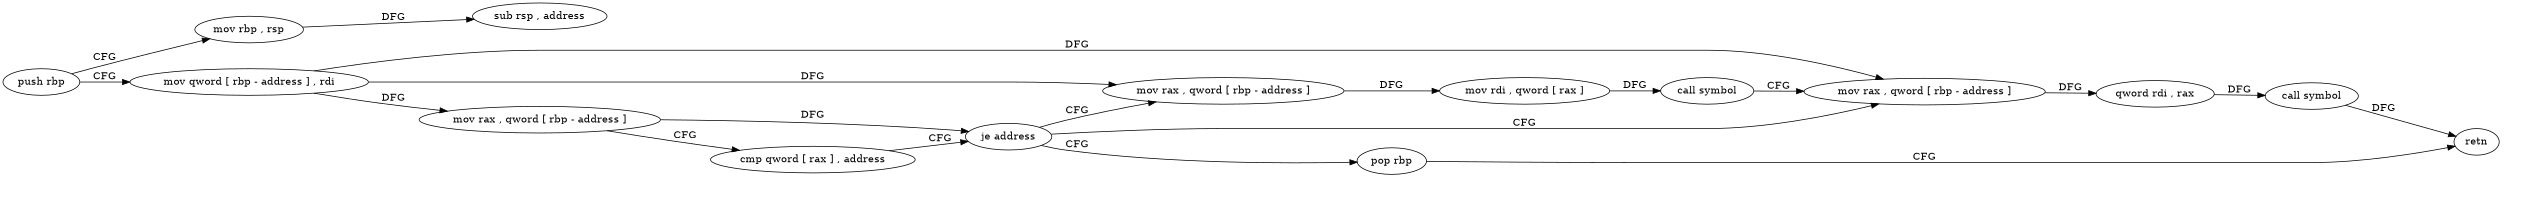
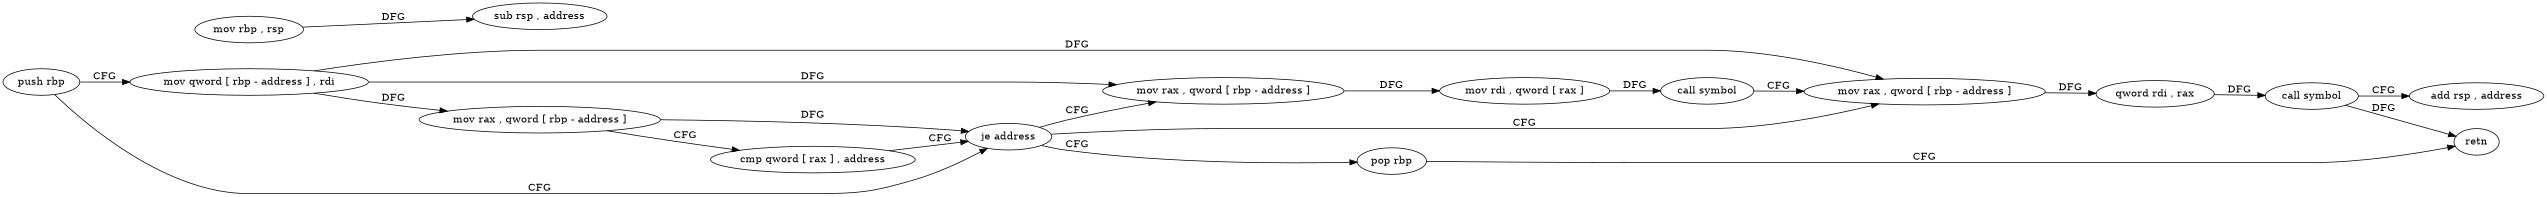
(137, 57) -> (507, 194)
none -> (2477, 96)
